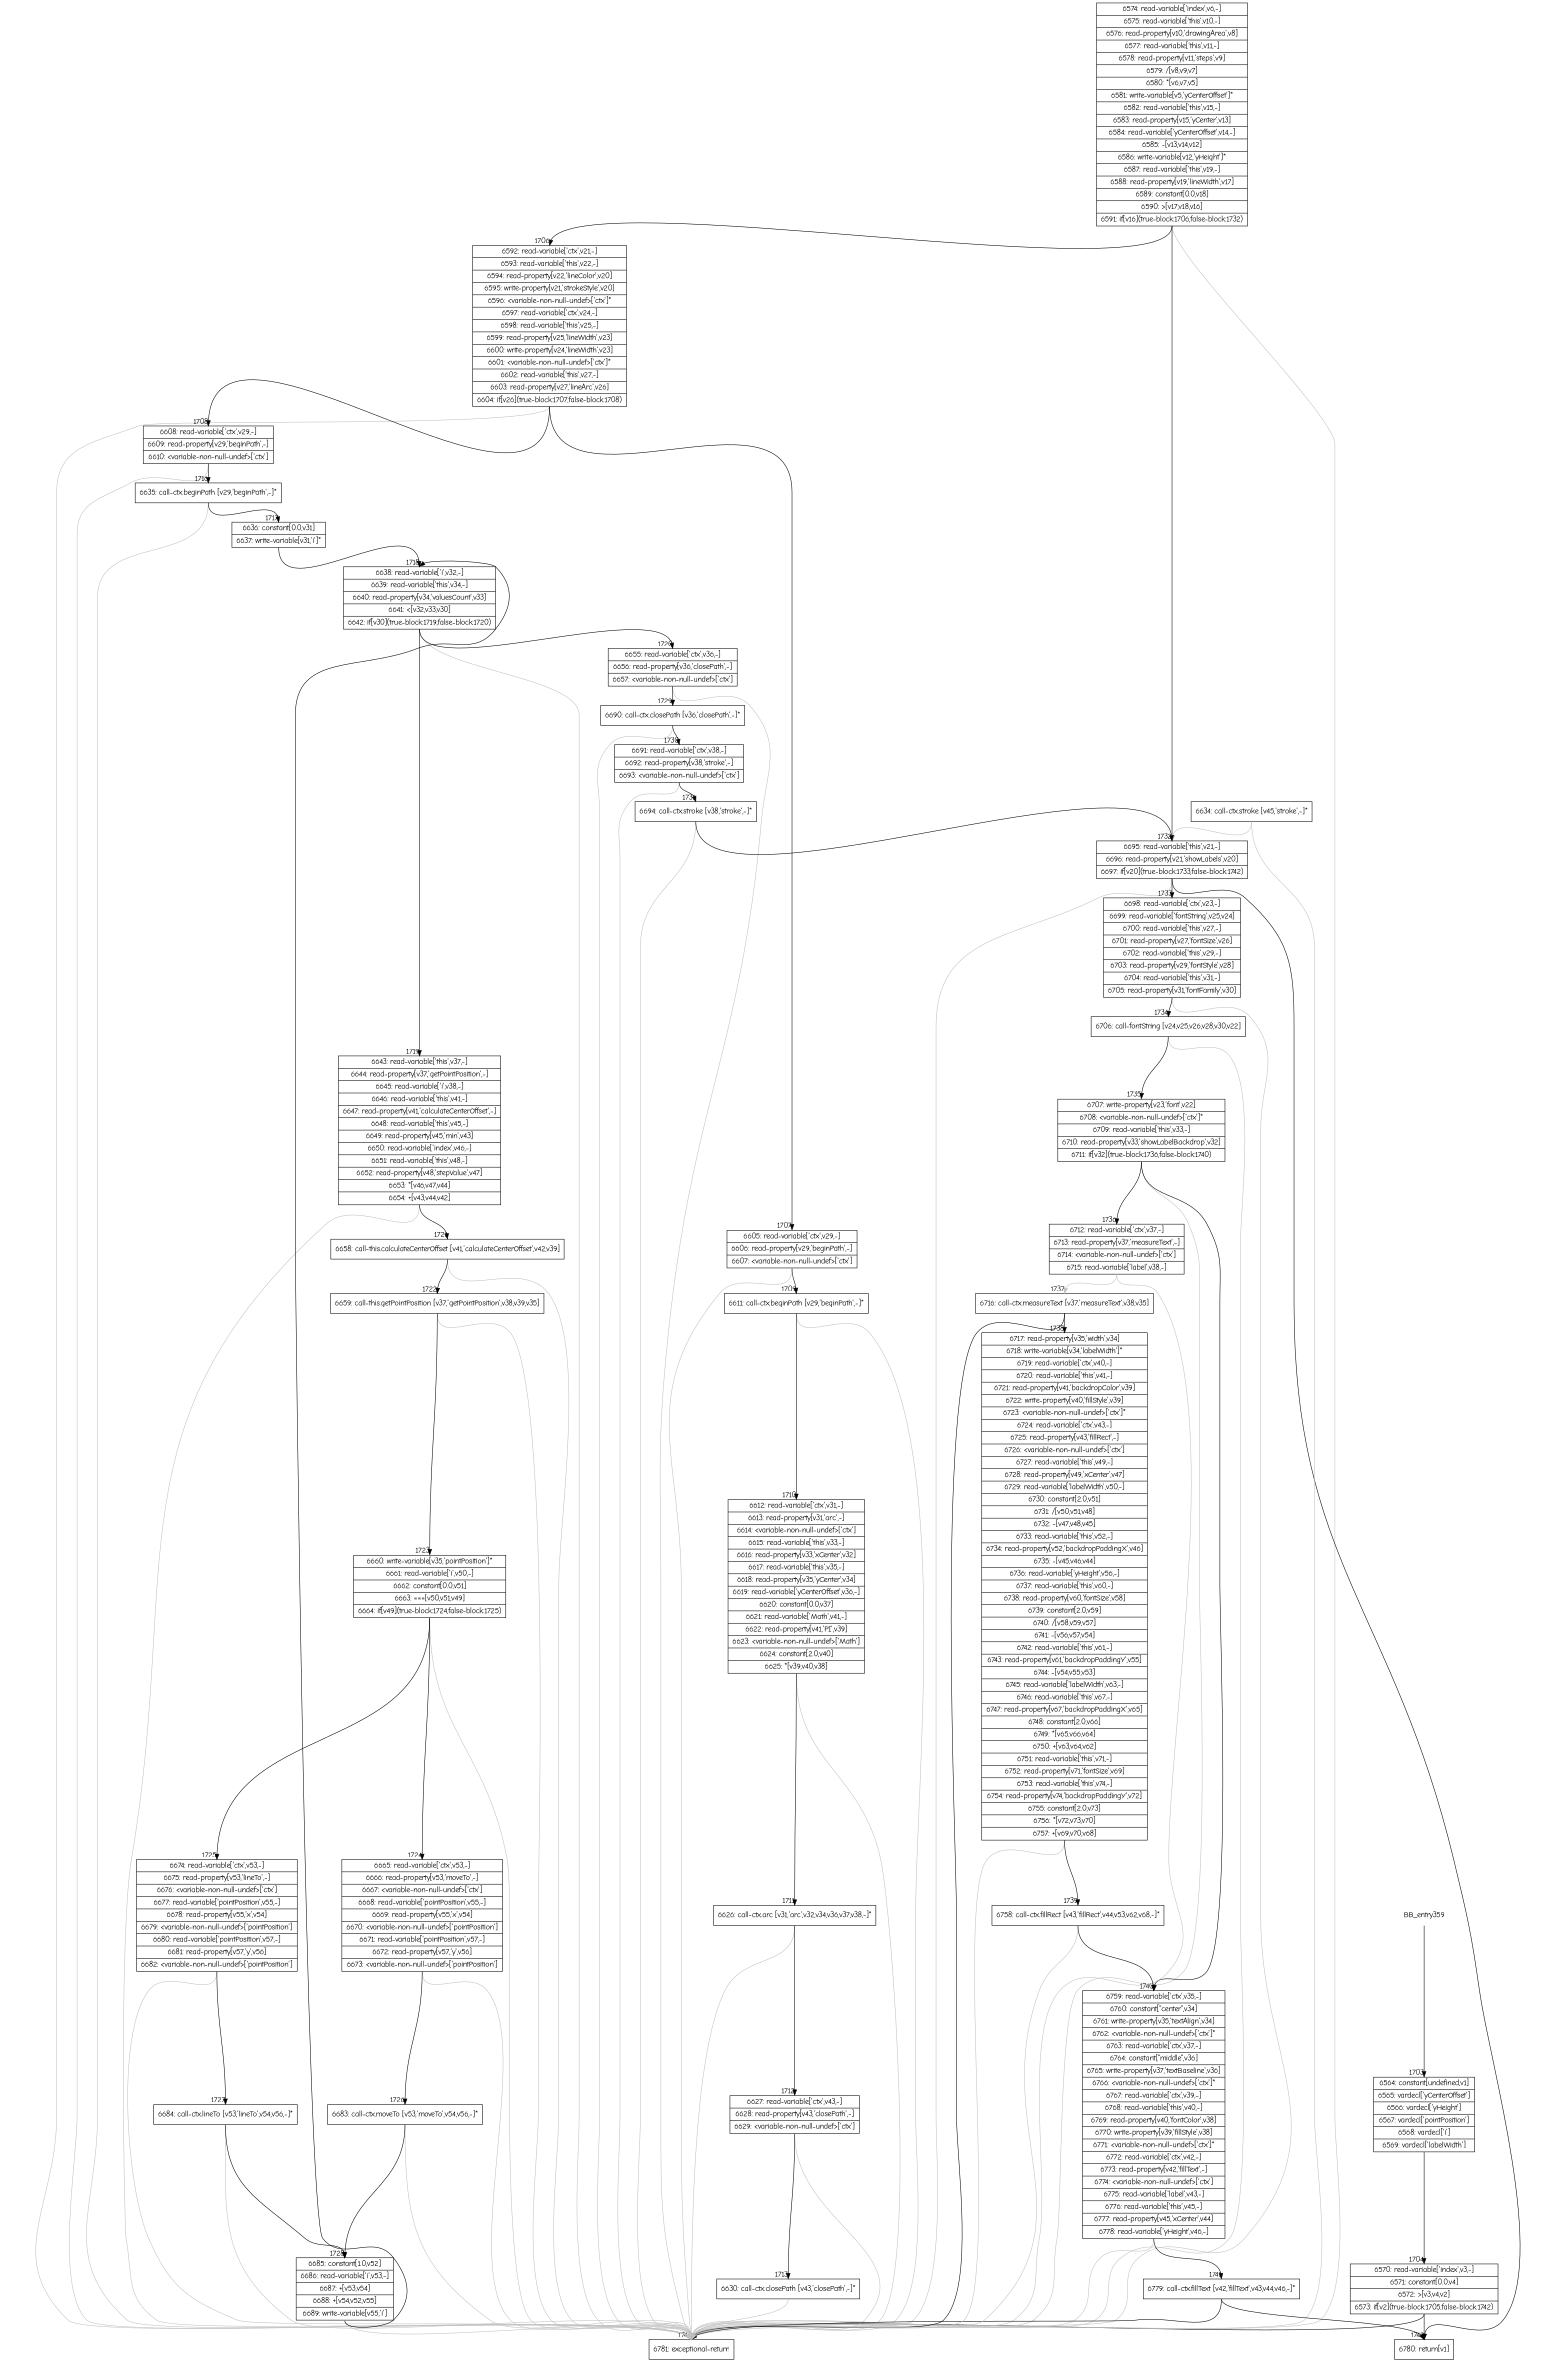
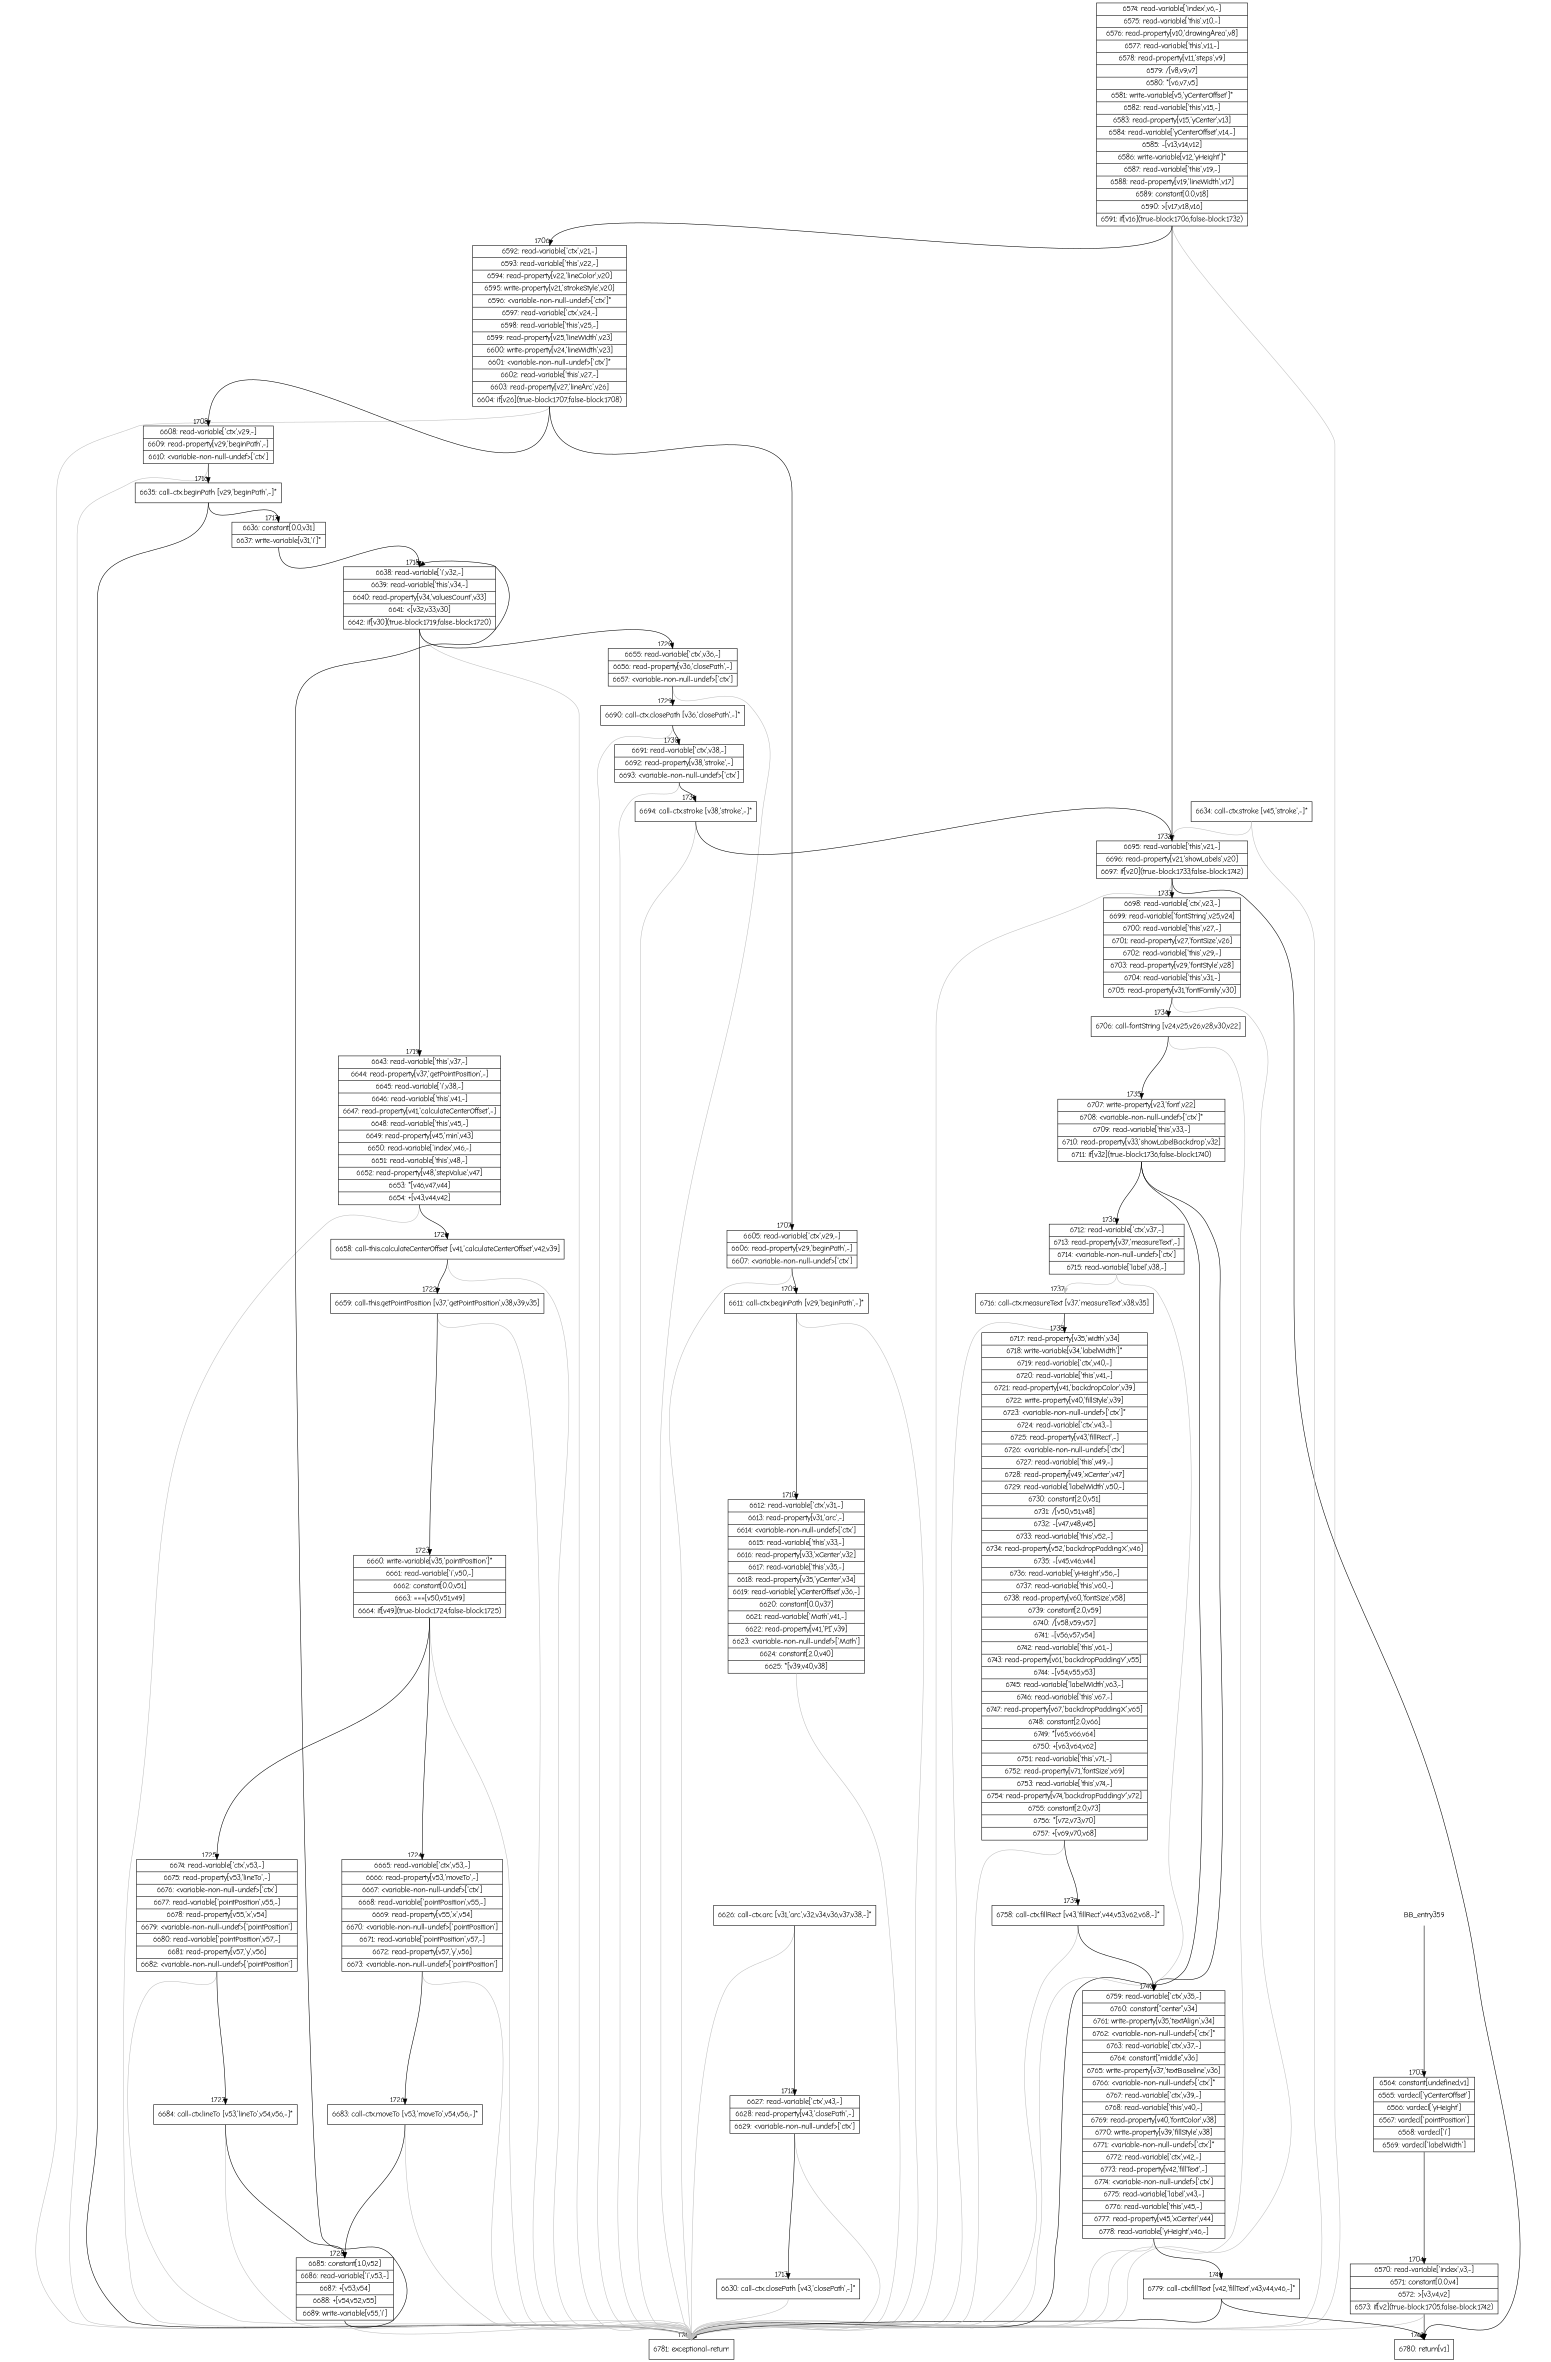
(98, 1667) -> (98, 1667)
(796, 1787) -> none
(956, 1902) -> (956, 1902)
(1190, 1954) -> (1190, 1954)
(1060, 2327) -> (1060, 2327)
